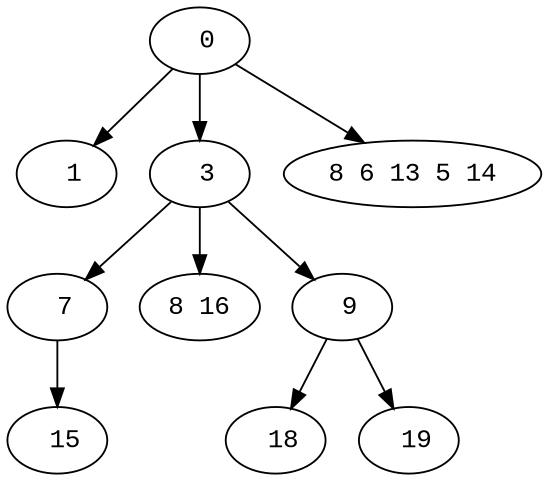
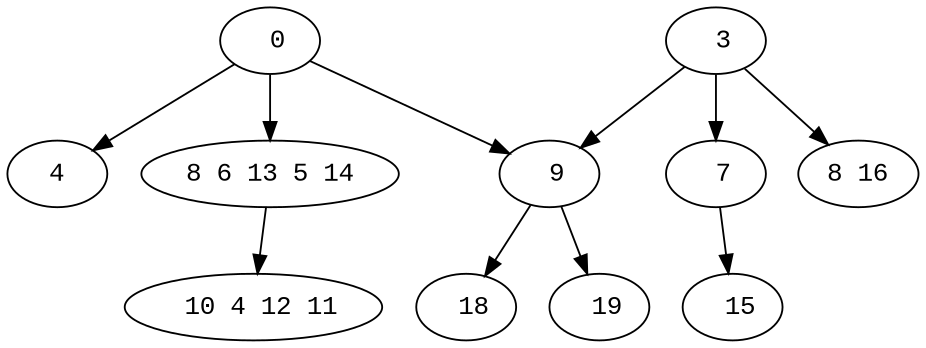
(200, 98) -> (401, 103)
(67, 174) -> (57, 174)
none -> (253, 307)
